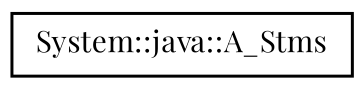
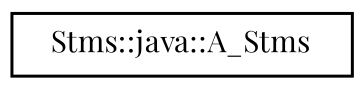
(182, 45) -> (182, 45)
